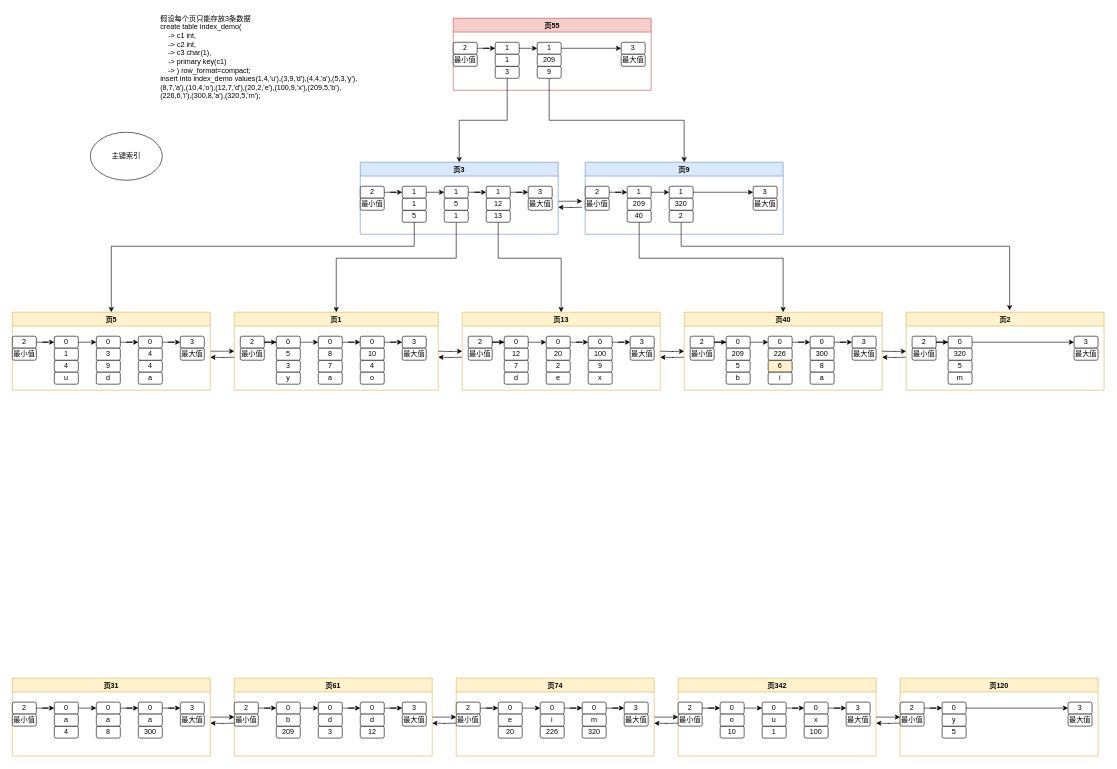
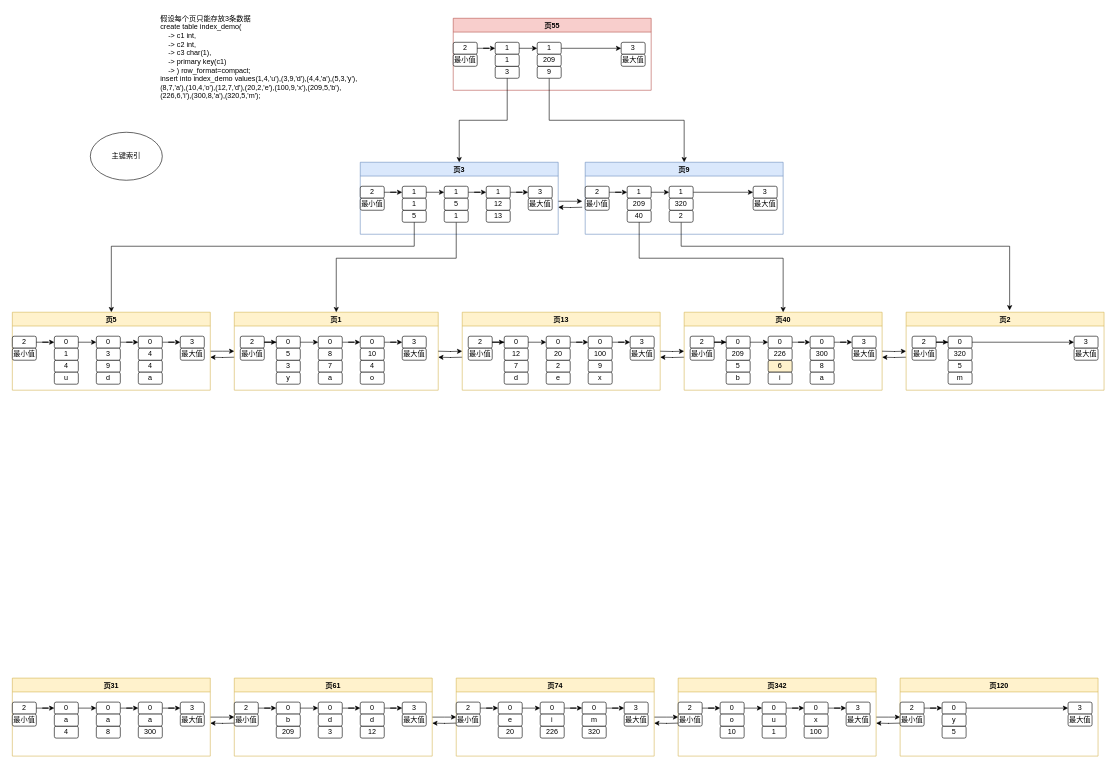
(560, 258) -> none
